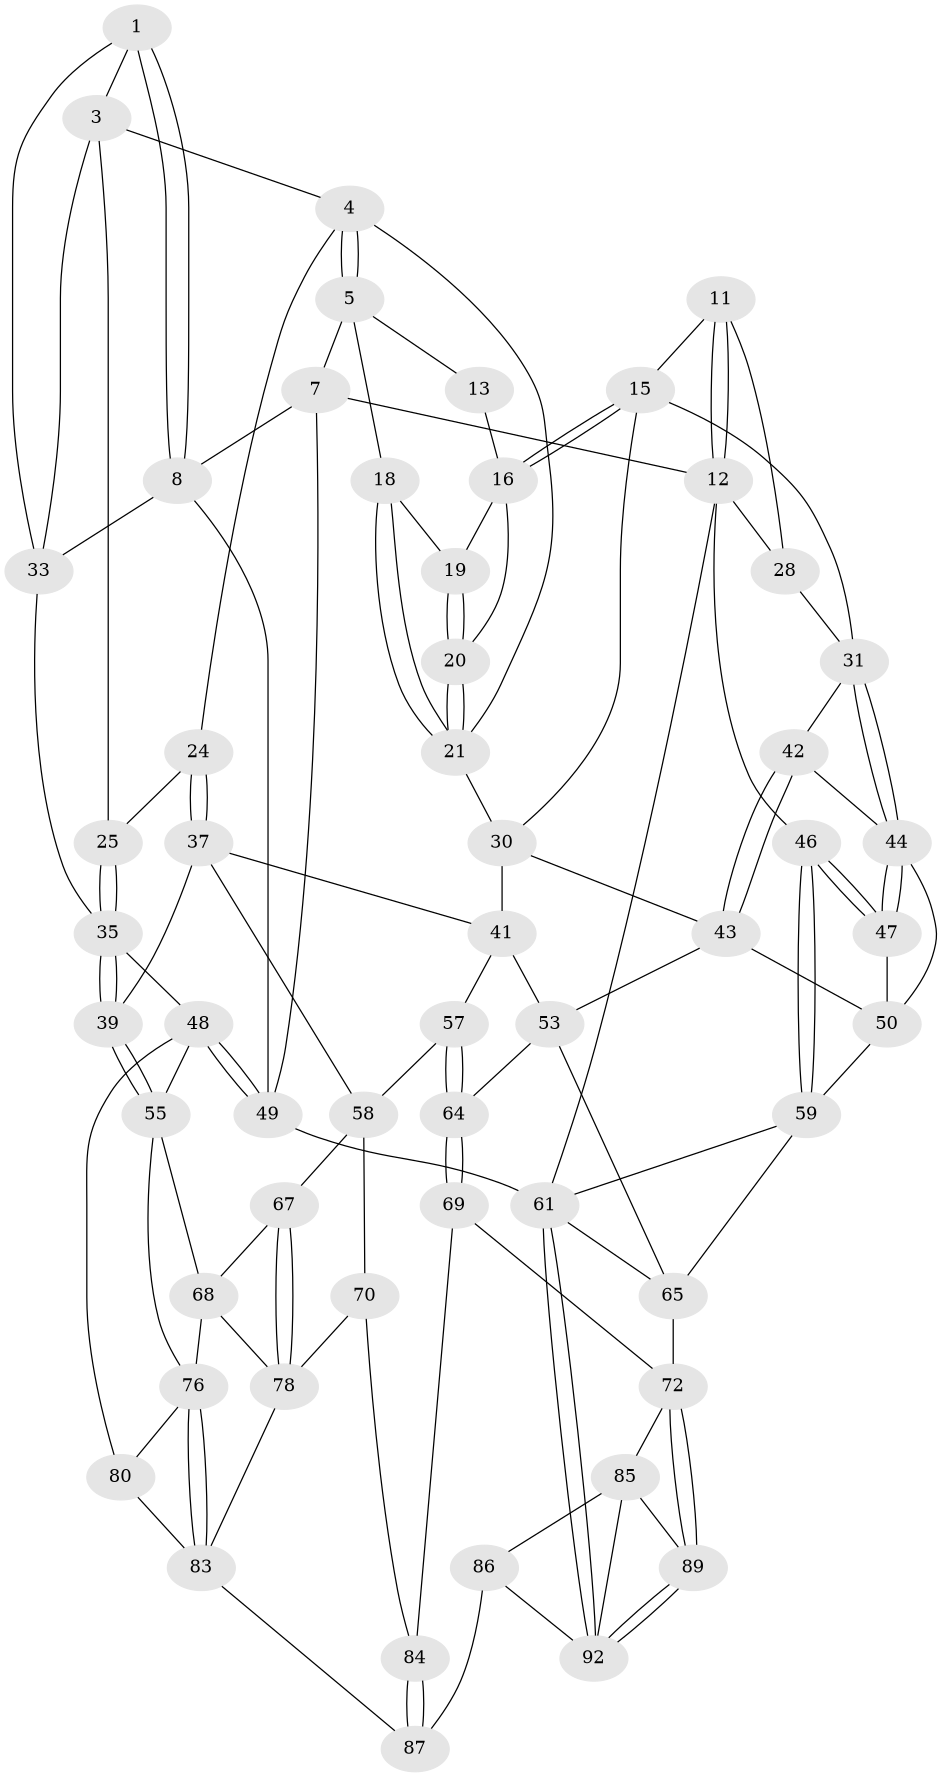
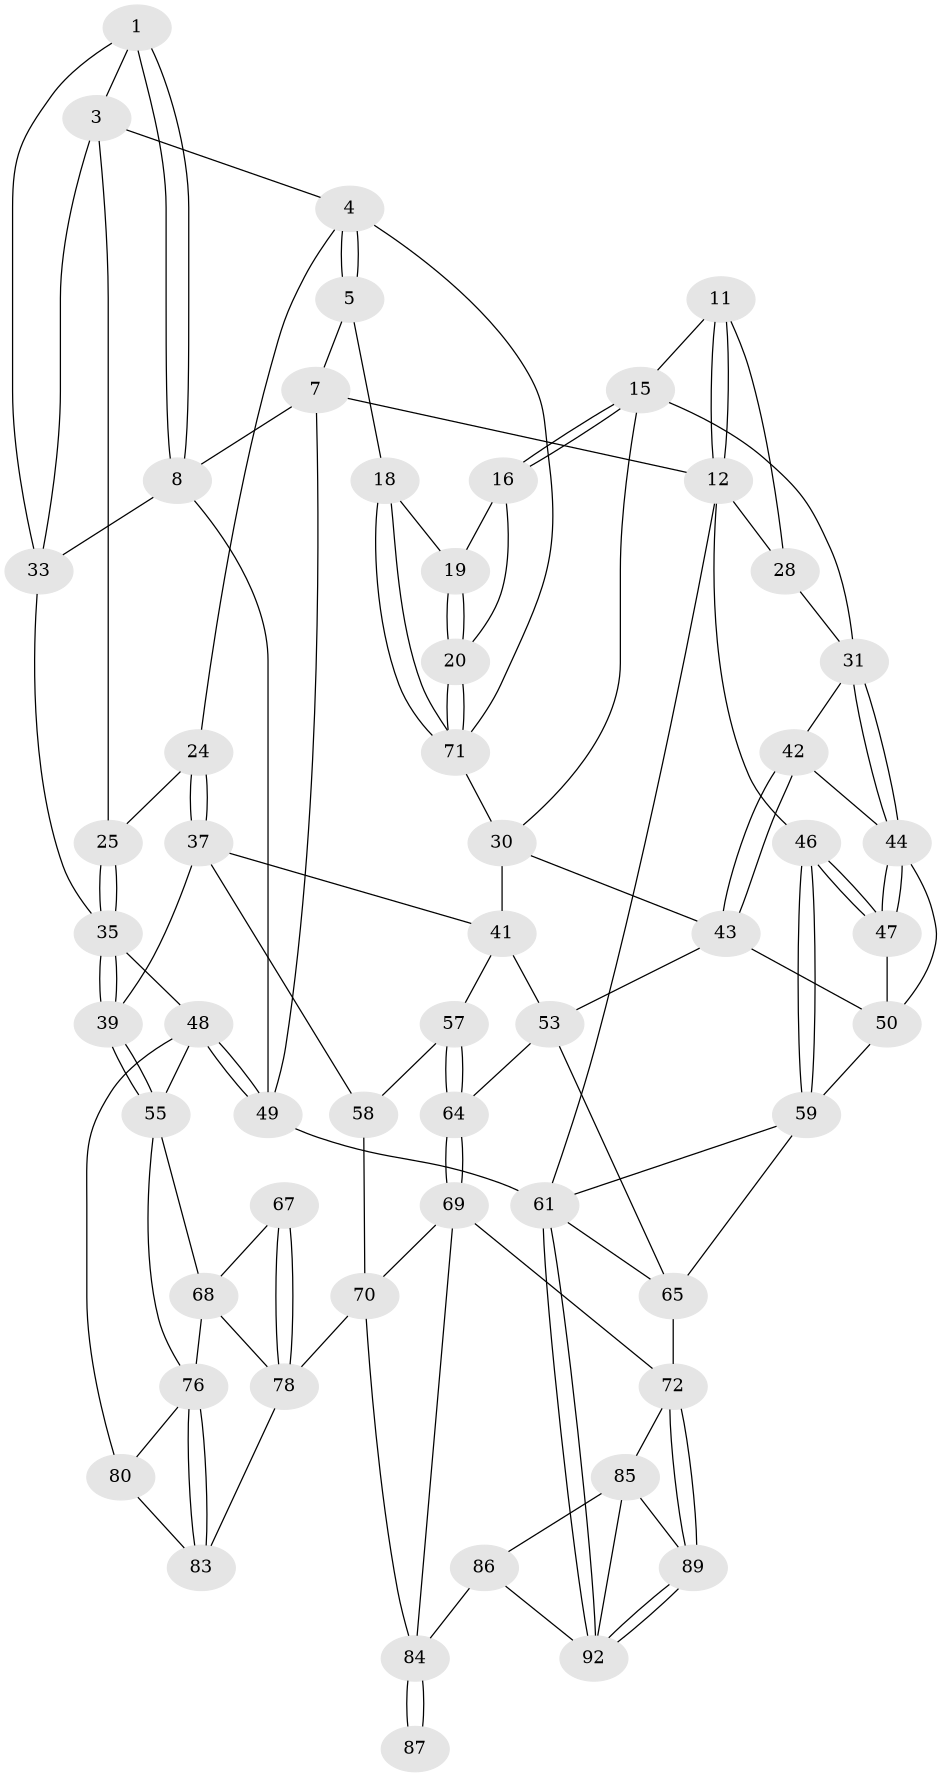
(479, 390) -> none
(456, 752) -> (456, 752)
(324, 1160) -> none
none -> (410, 1251)
(308, 1659) -> none
(467, 1663) -> (450, 1613)
